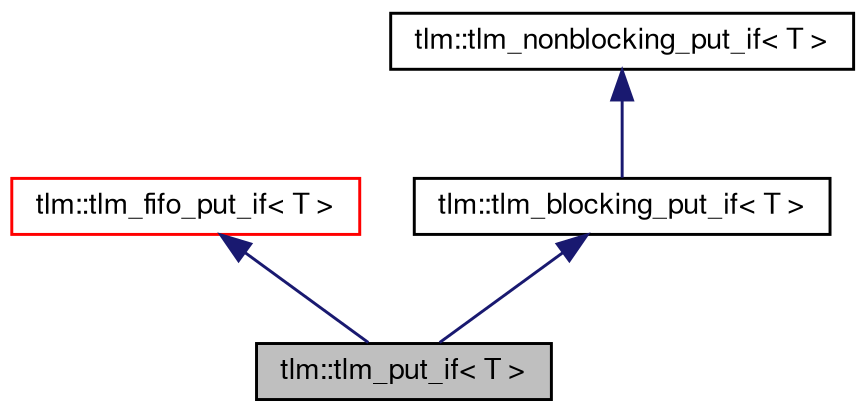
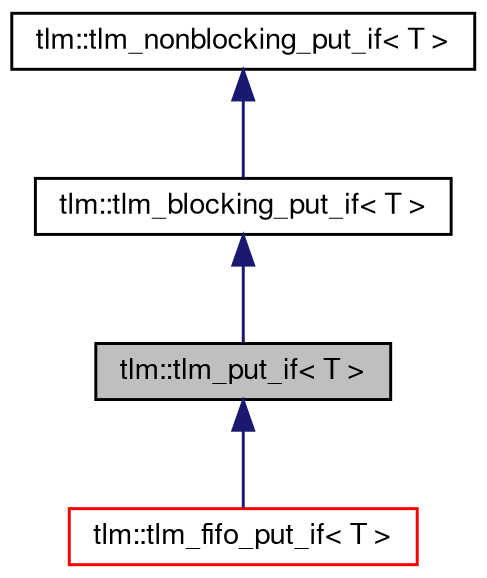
(307, 297) -> (243, 469)
